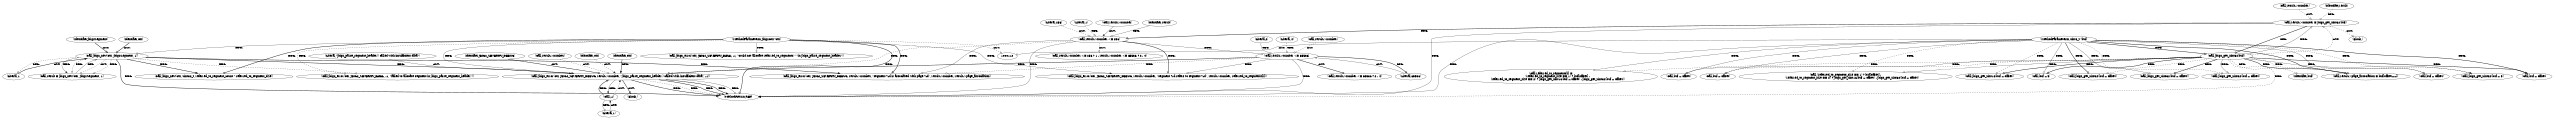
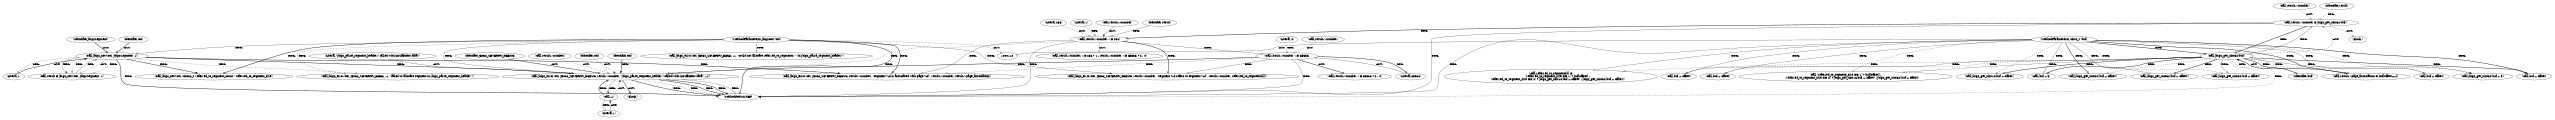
(1262, 39) -> none
none -> (2258, 68)
